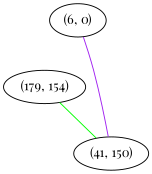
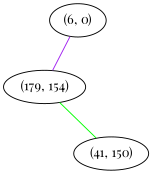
(98, 86) -> (61, 53)
